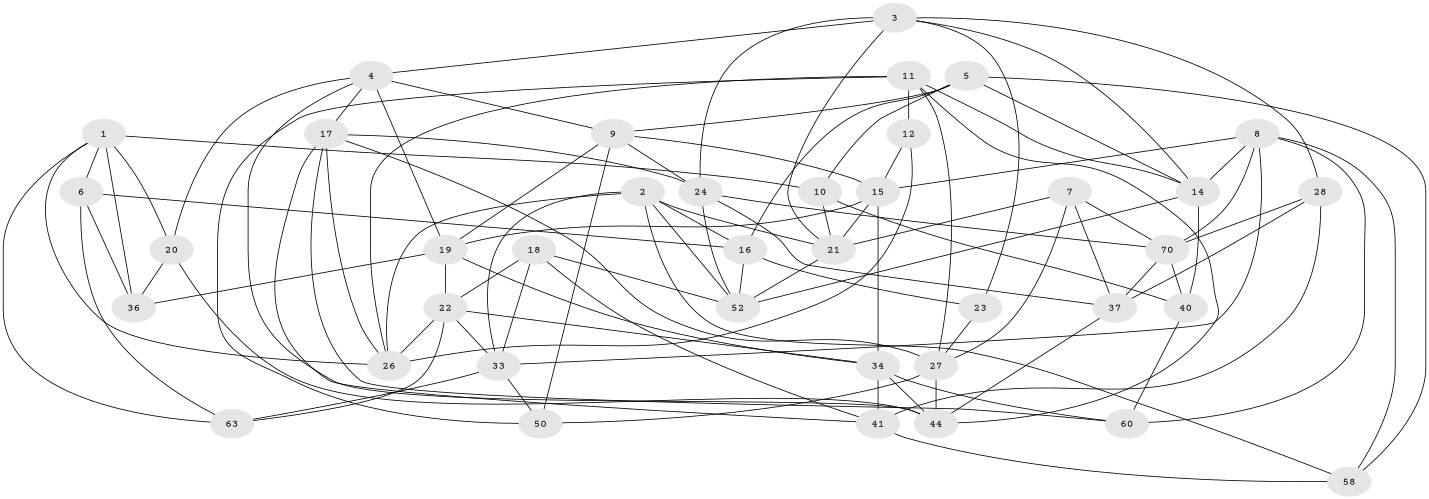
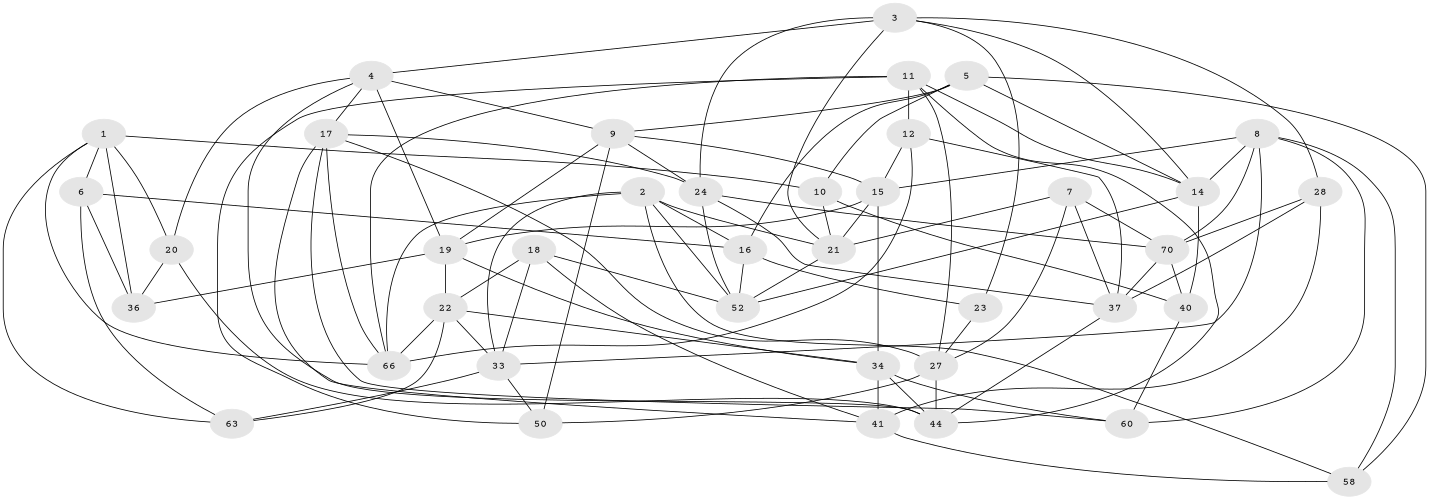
none -> (1073, 171)
(389, 366) -> (389, 366)
